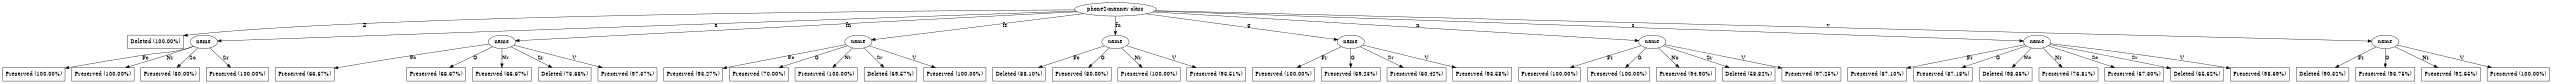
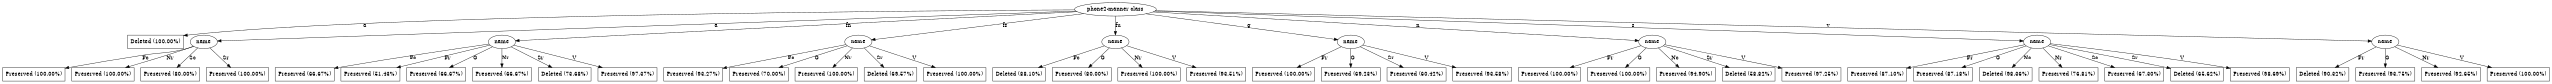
(365, 26) -> (365, 26)
none -> (370, 74)
